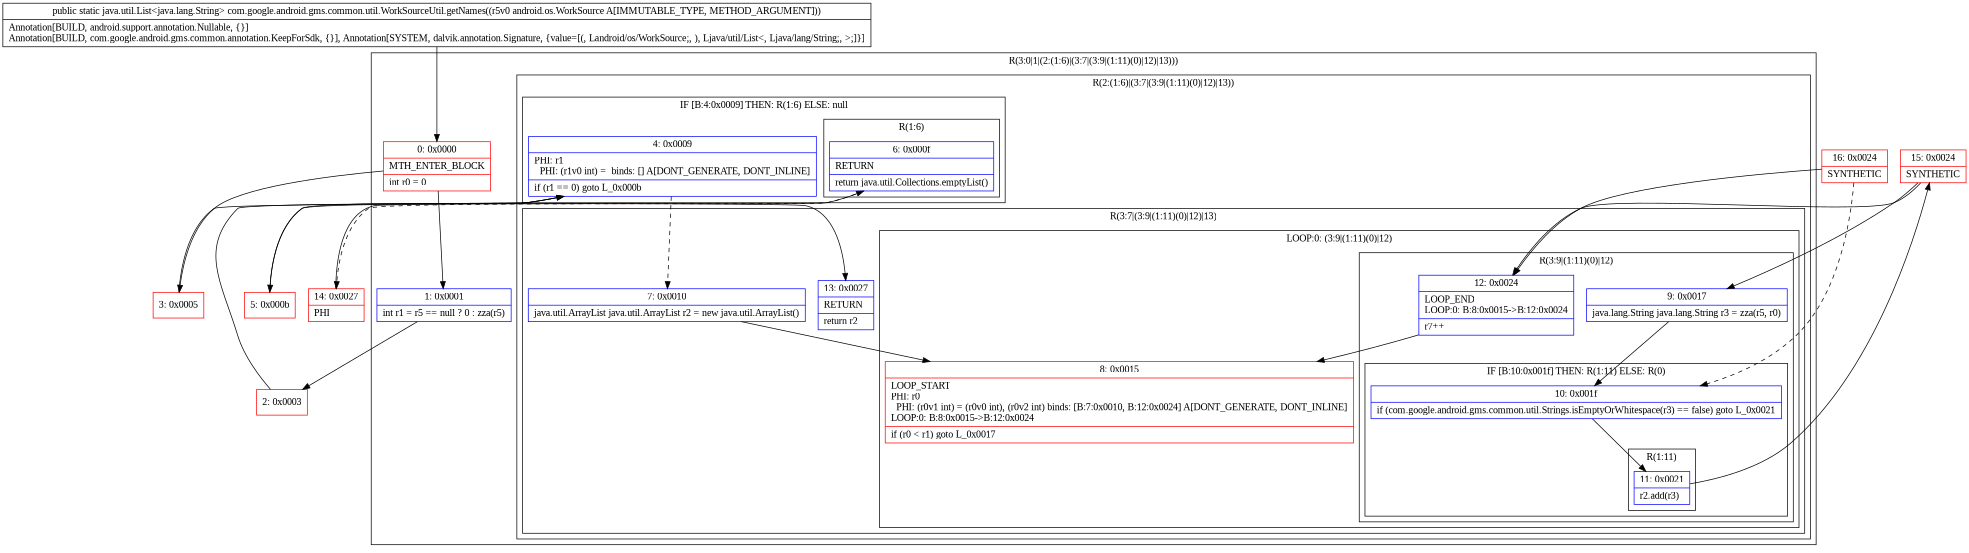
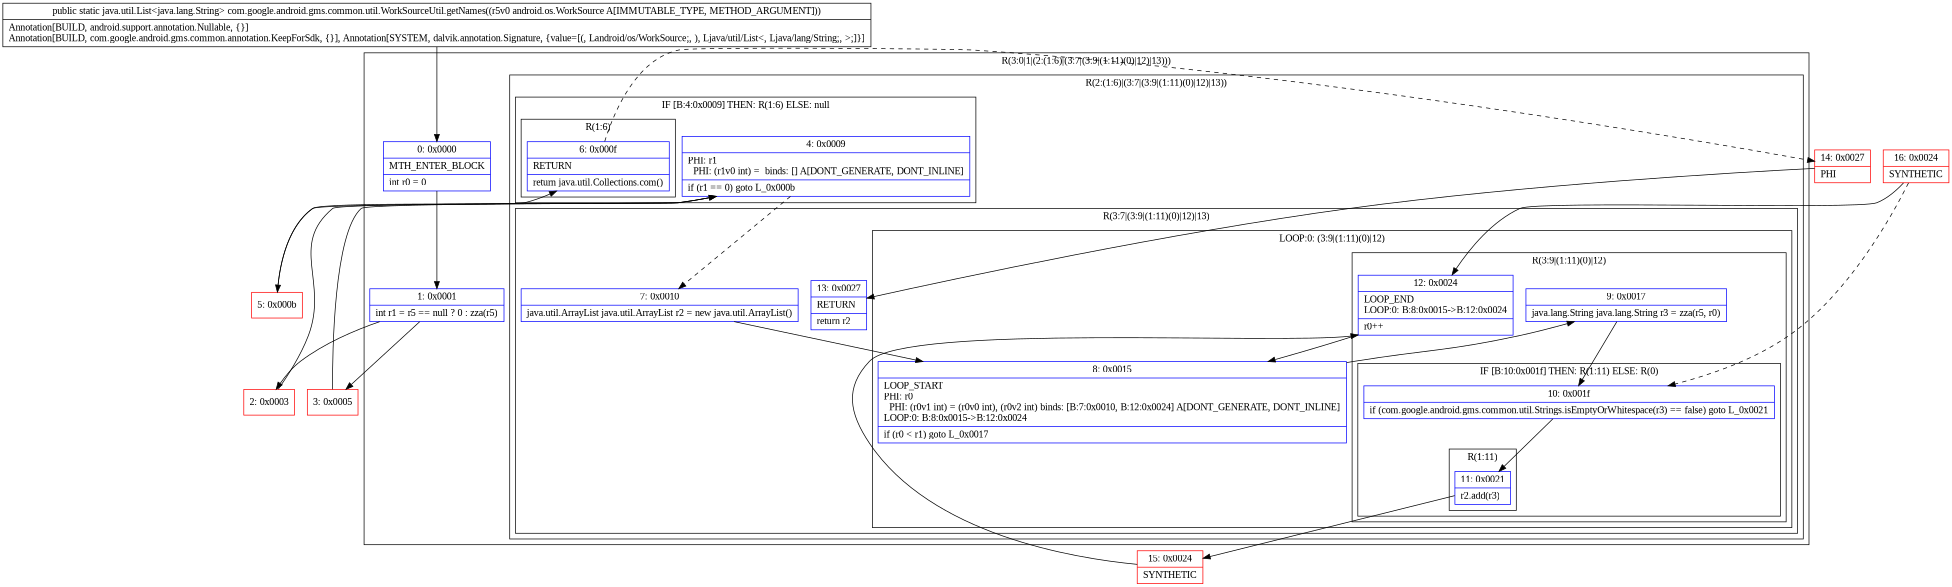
(437, 166) -> (437, 166)
(912, 182) -> (598, 182)
(255, 191) -> (386, 353)
(1830, 241) -> (1458, 347)
(1435, 327) -> (1374, 327)
(1119, 402) -> (1112, 402)
